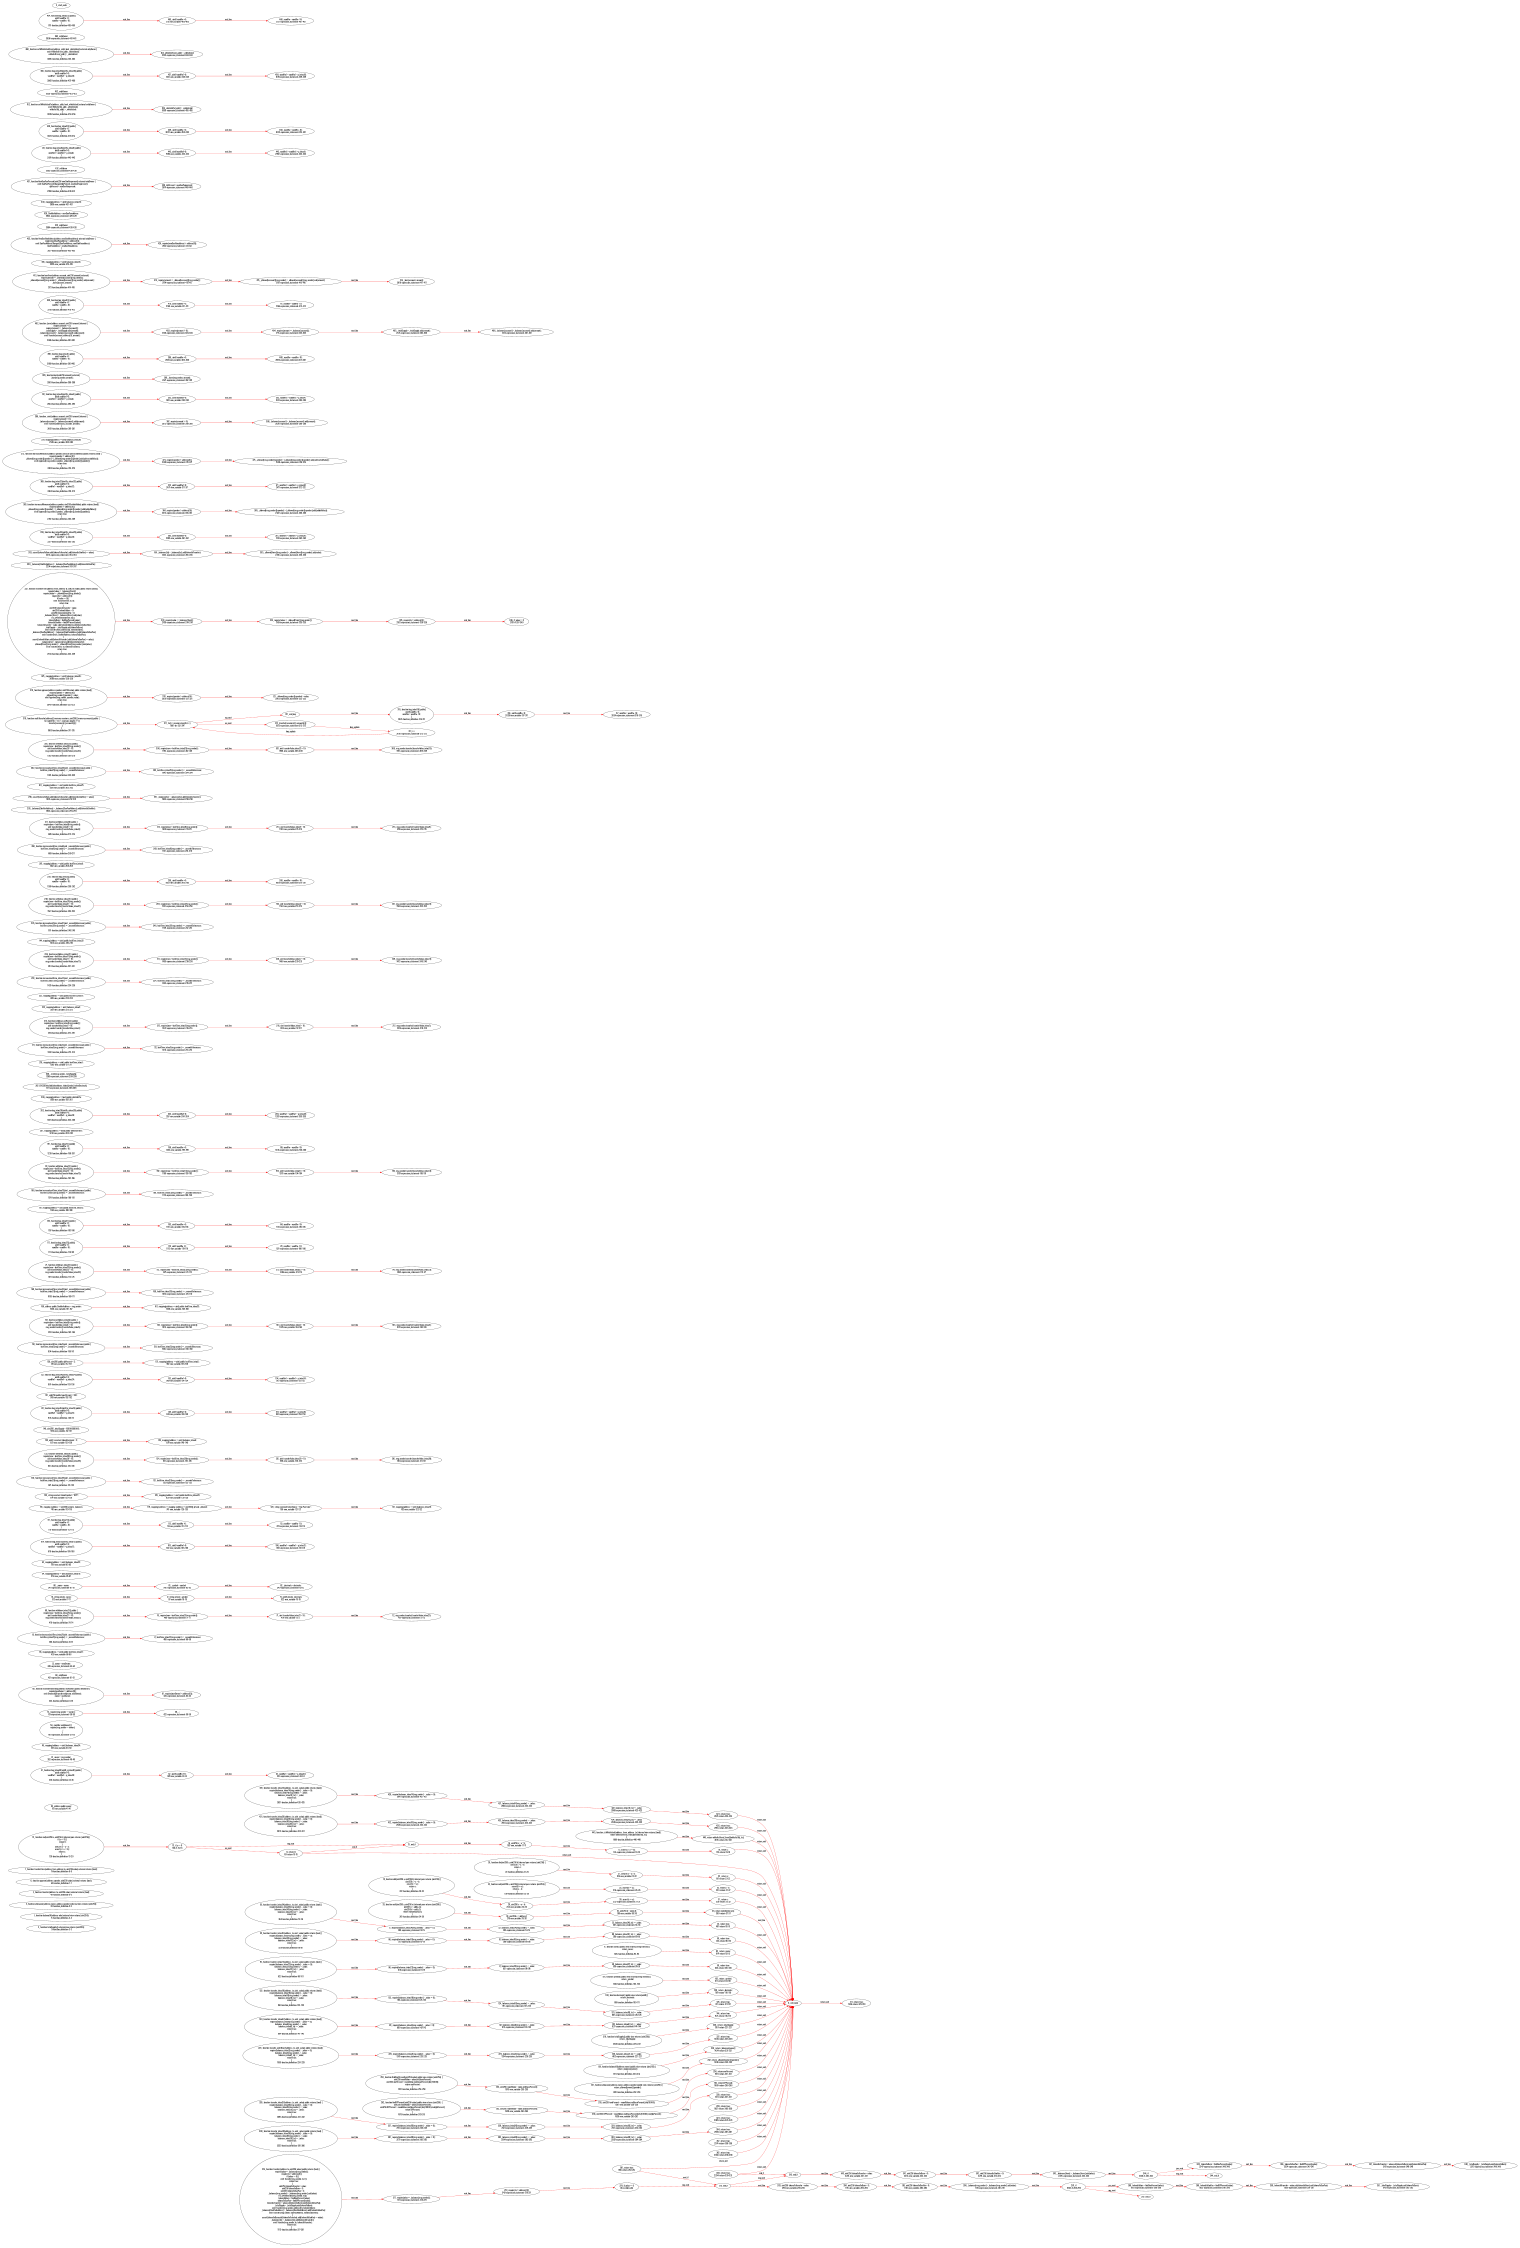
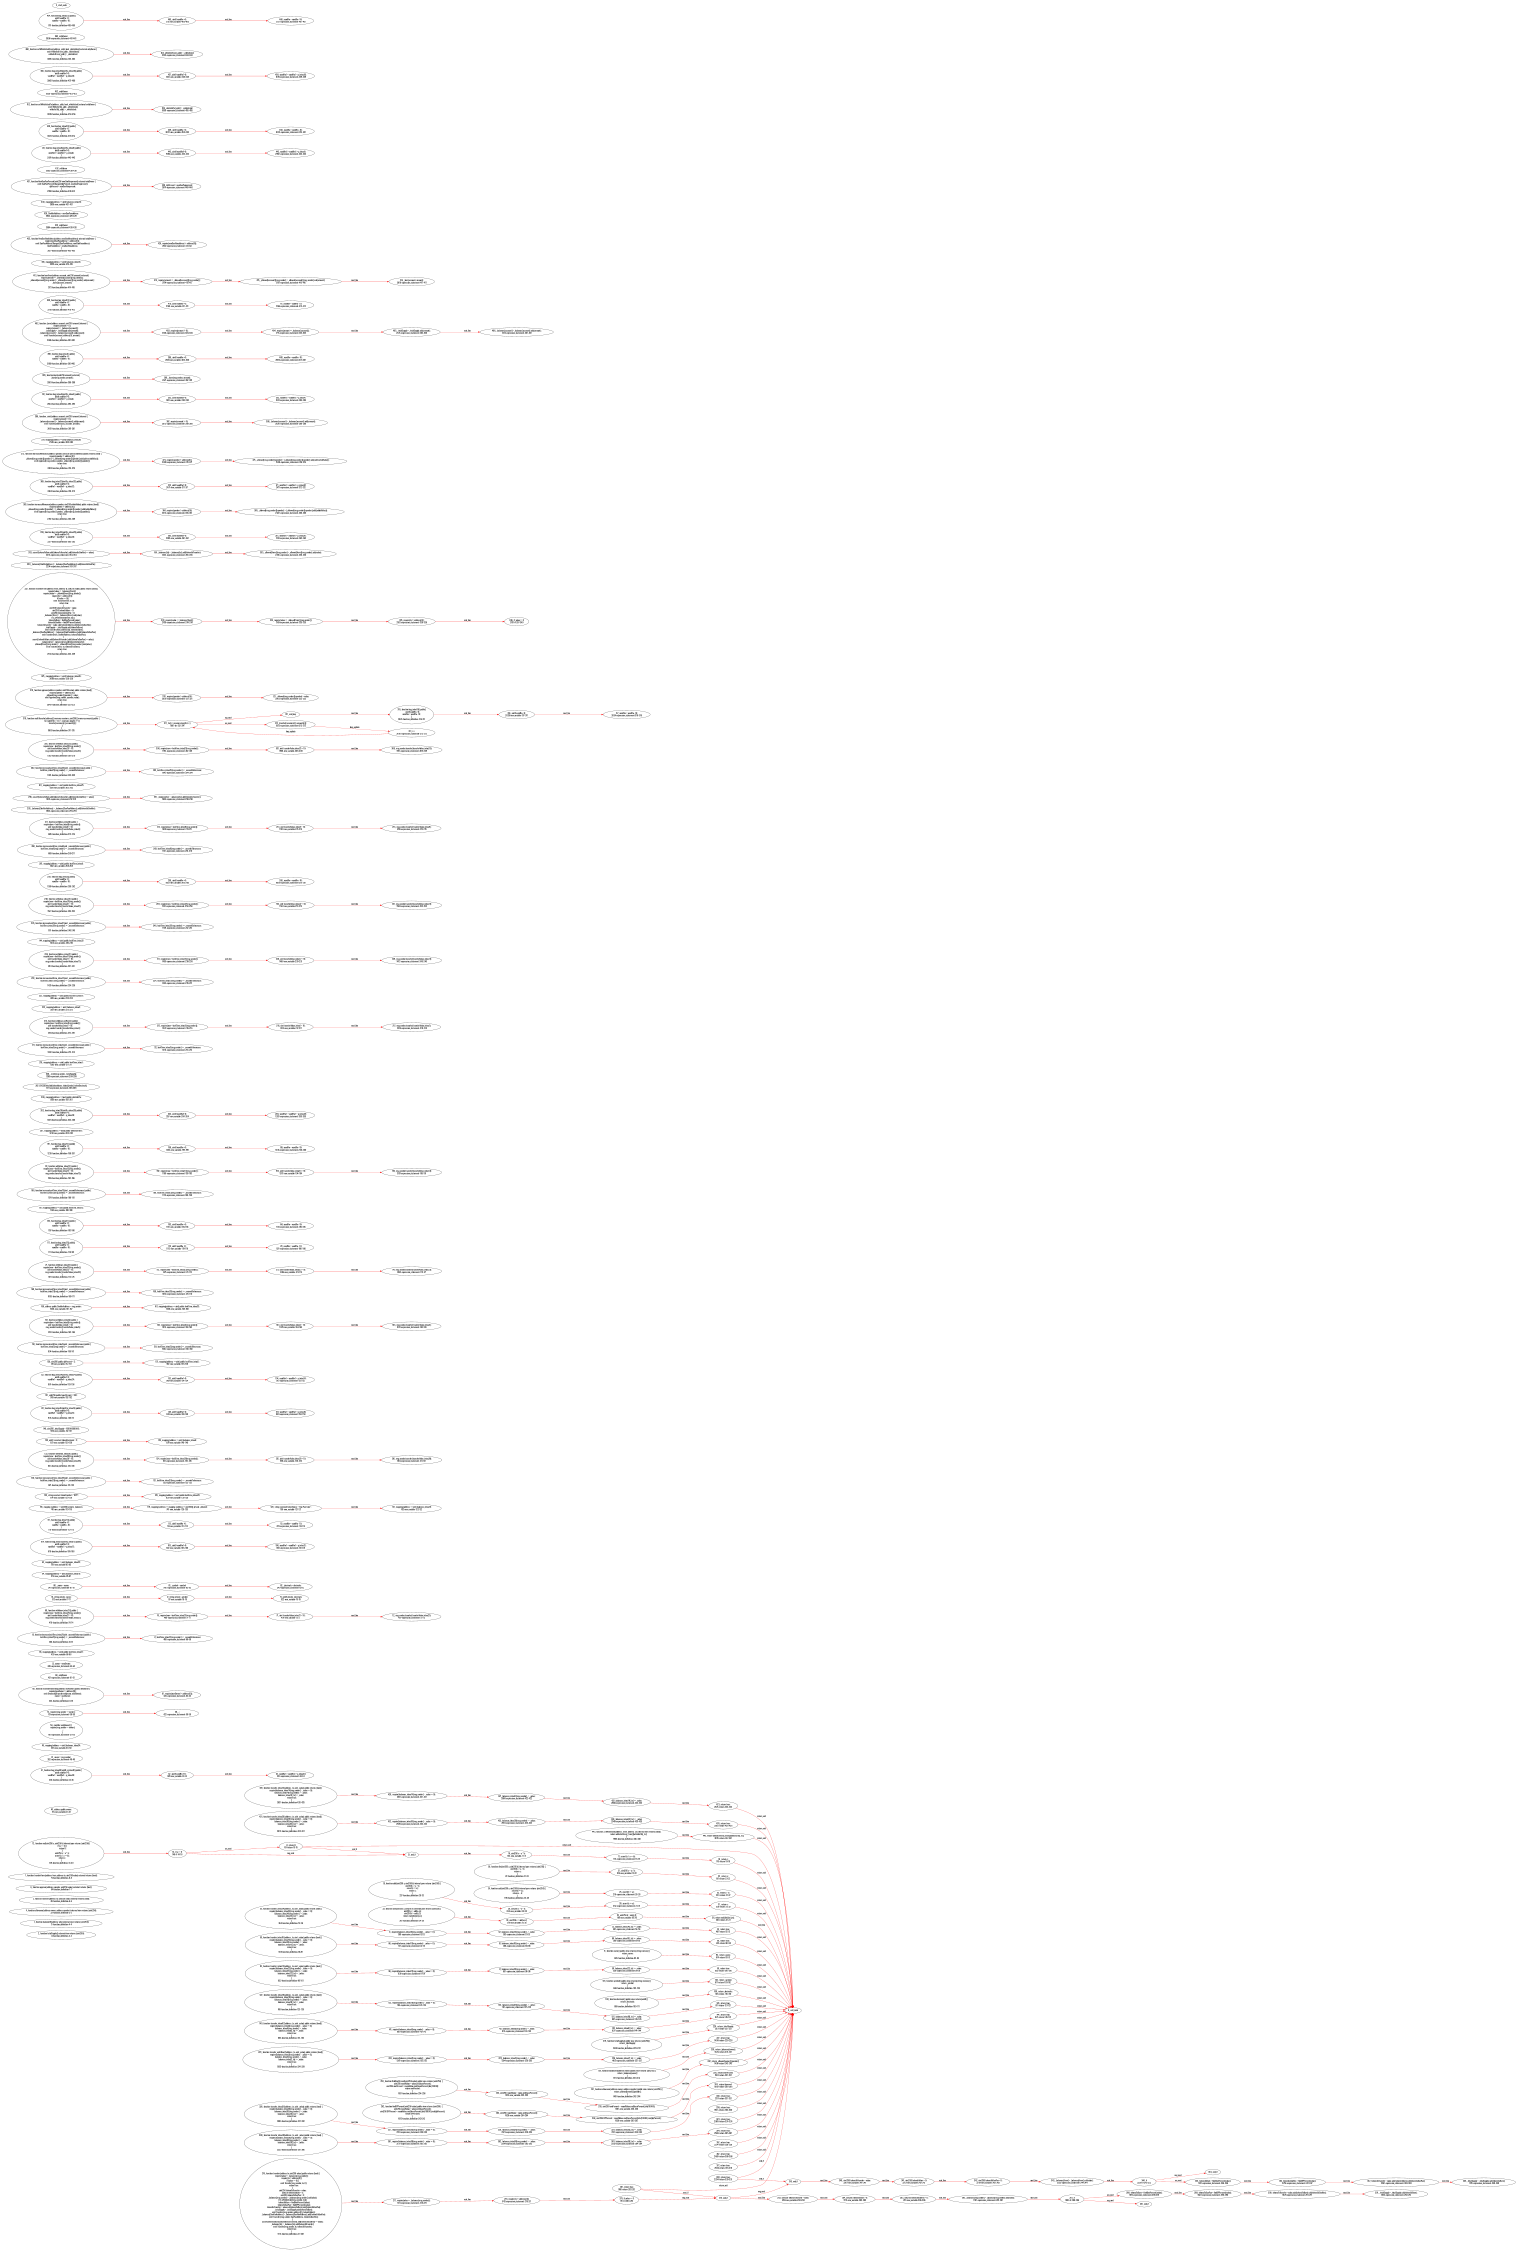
(821, 2003) -> (780, 2100)
(723, 2084) -> (723, 2086)
(762, 2167) -> (762, 2161)
